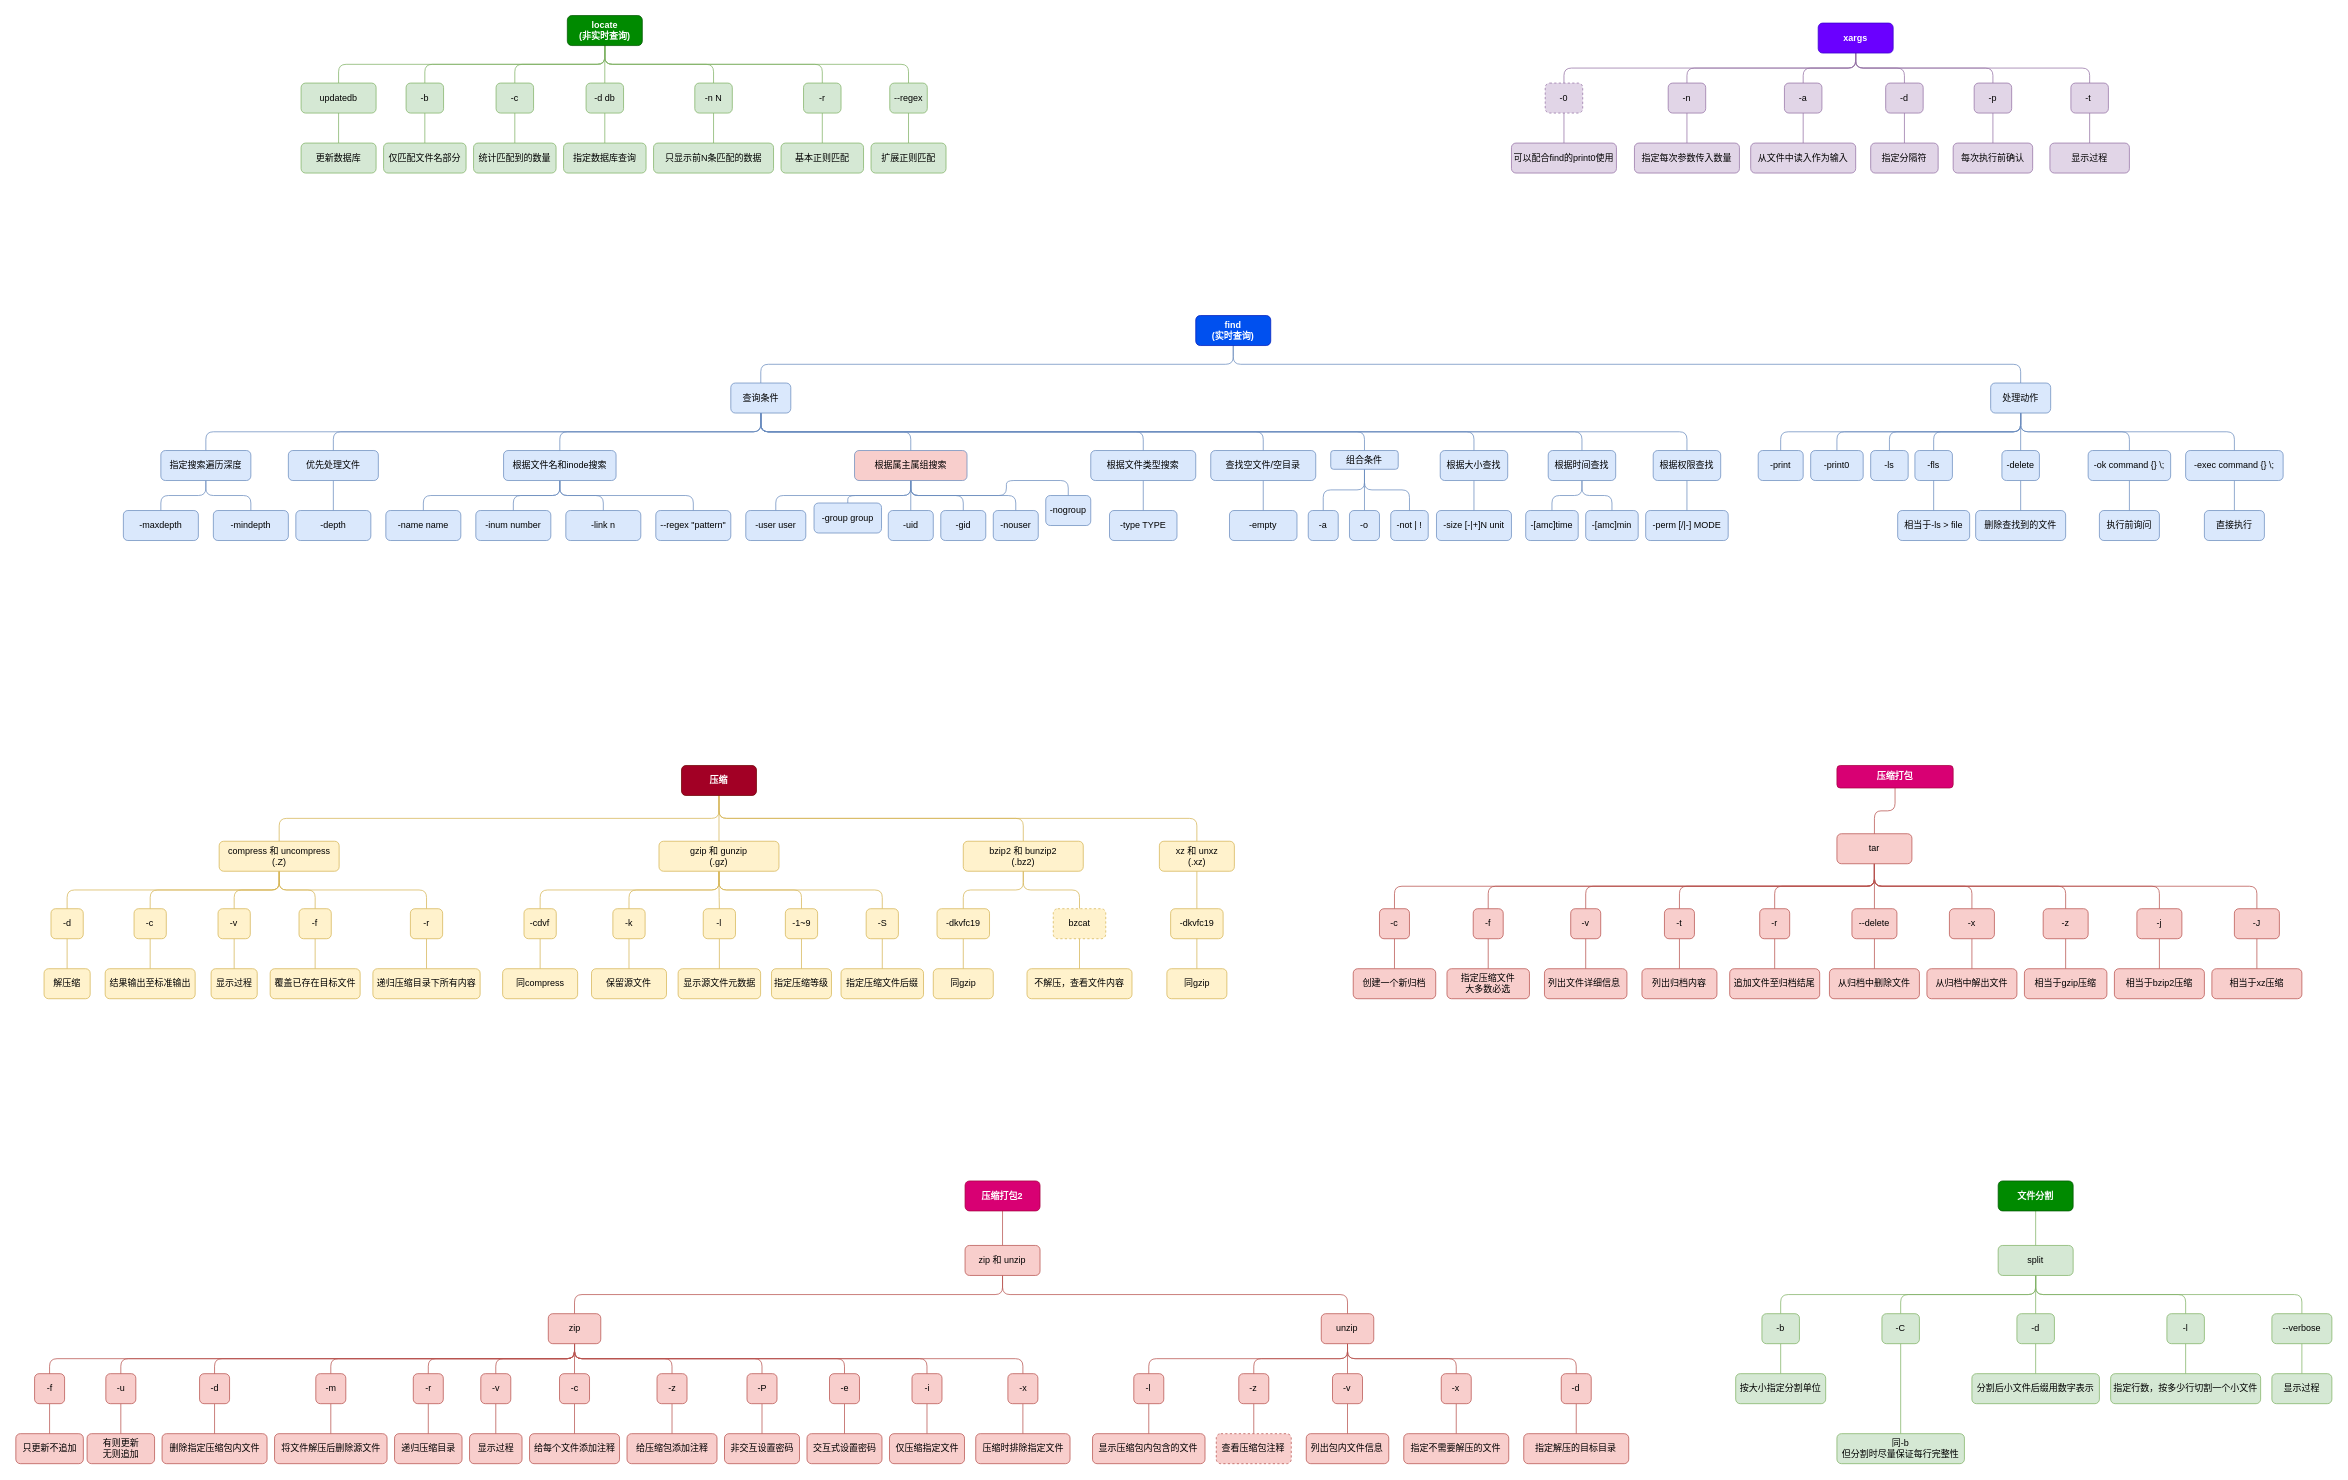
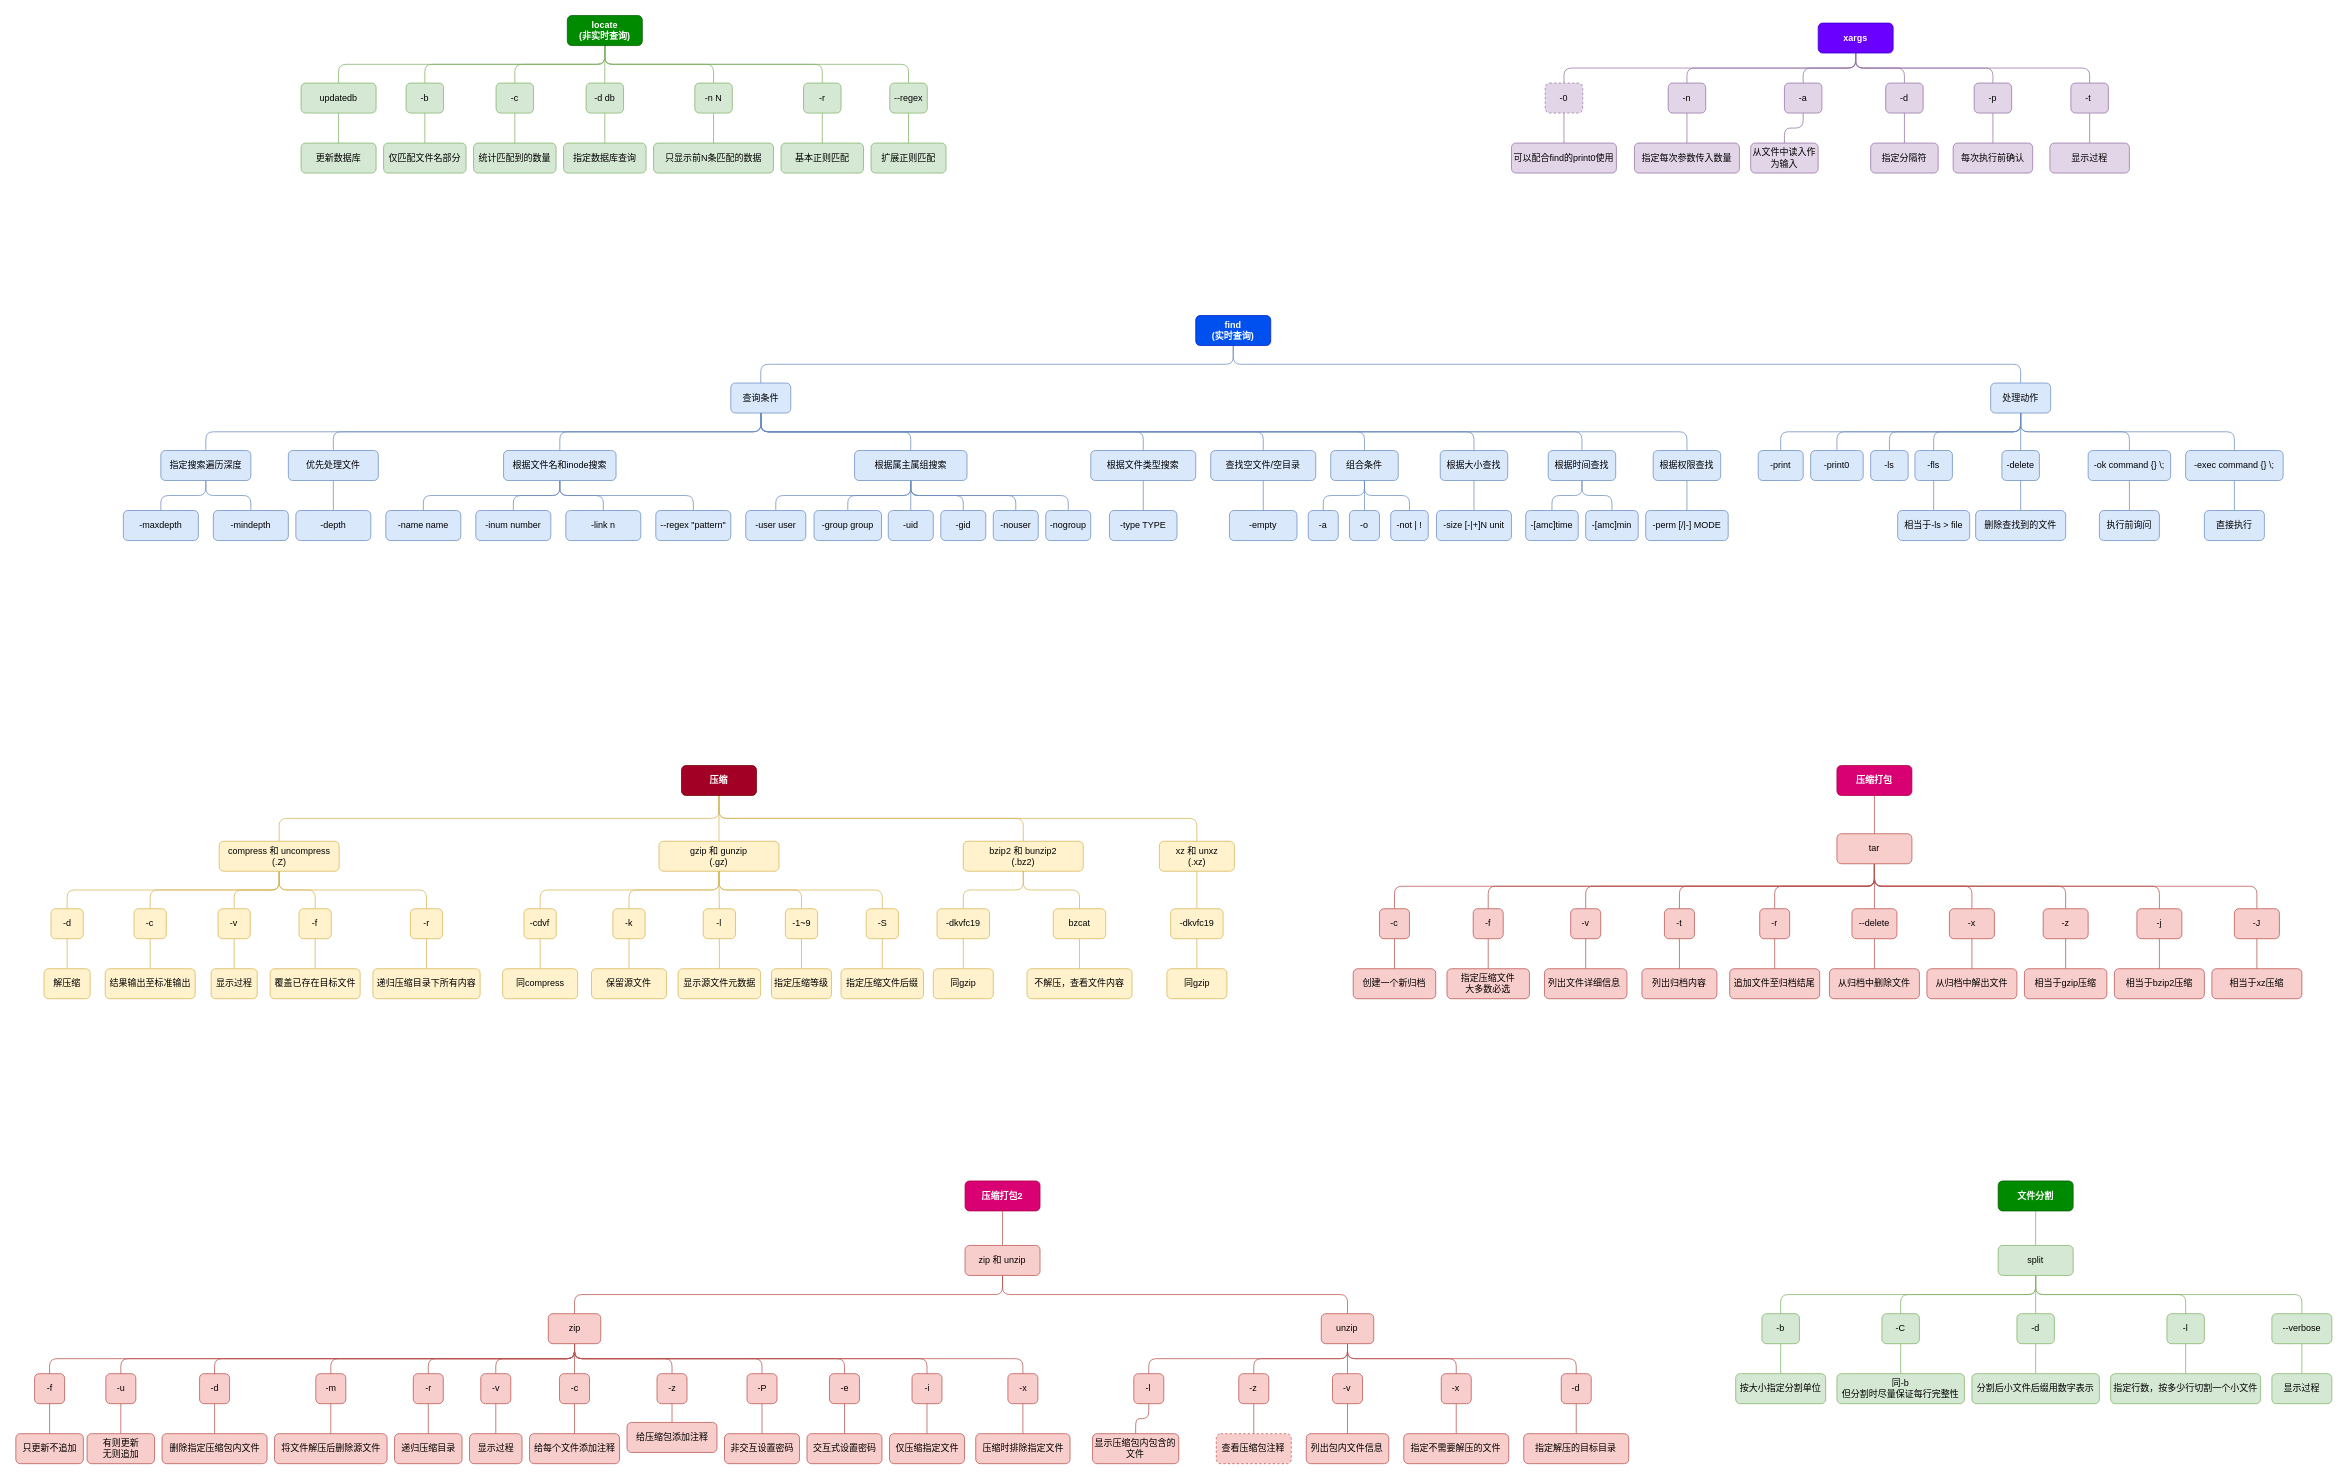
(1803, 158) -> (1785, 158)
(1365, 460) -> (1365, 465)
(911, 465) -> (911, 465)
(1068, 510) -> (1068, 525)
(848, 518) -> (848, 525)
(1895, 777) -> (1875, 780)
(1080, 924) -> (1080, 924)
(672, 1449) -> (672, 1437)
(1149, 1449) -> (1136, 1449)
(1901, 1449) -> (1901, 1389)
